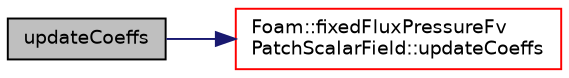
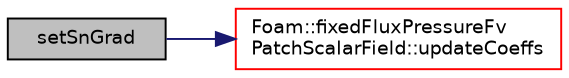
(87, 39) -> (87, 39)
